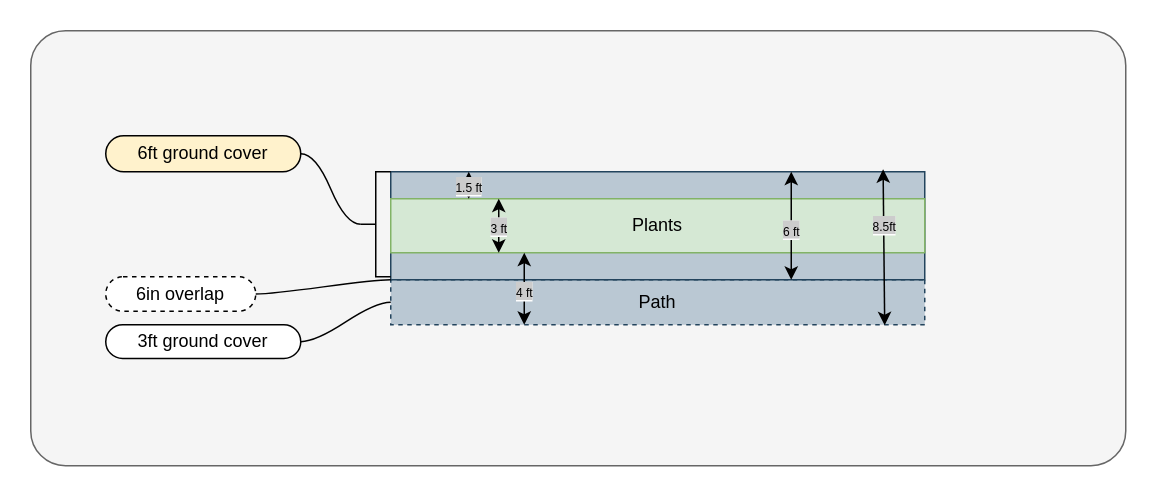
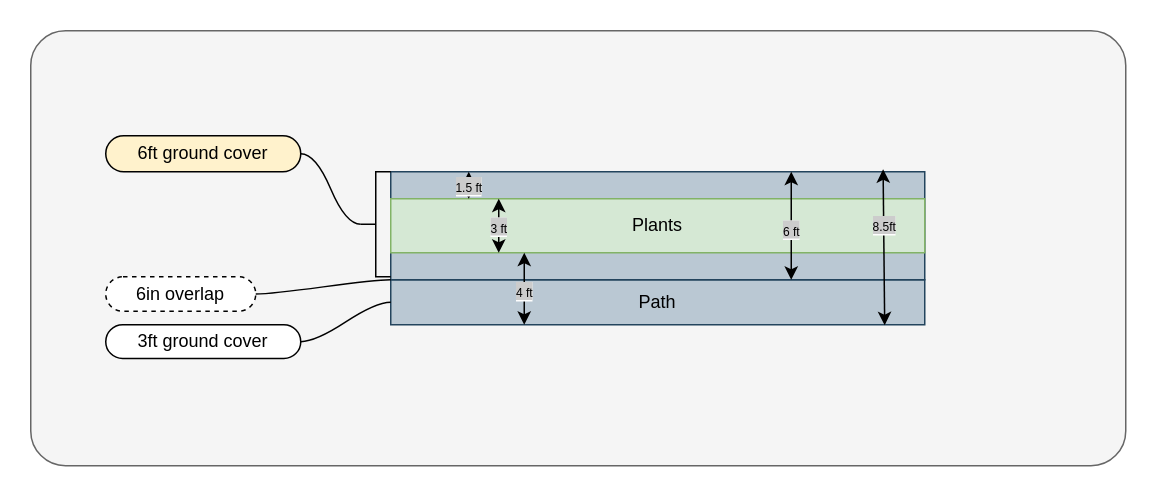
(658, 302) -> (658, 302)
